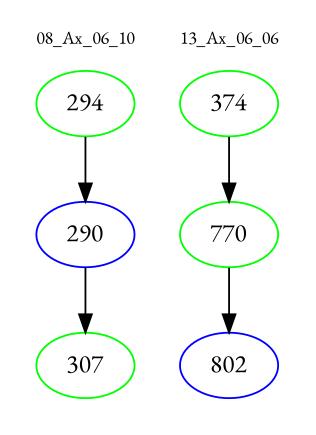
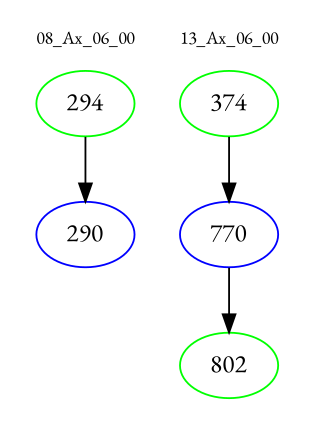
(86, 39) -> (86, 39)
(230, 39) -> (230, 39)
(229, 235) -> (229, 235)
(85, 365) -> none
(229, 365) -> (229, 365)
